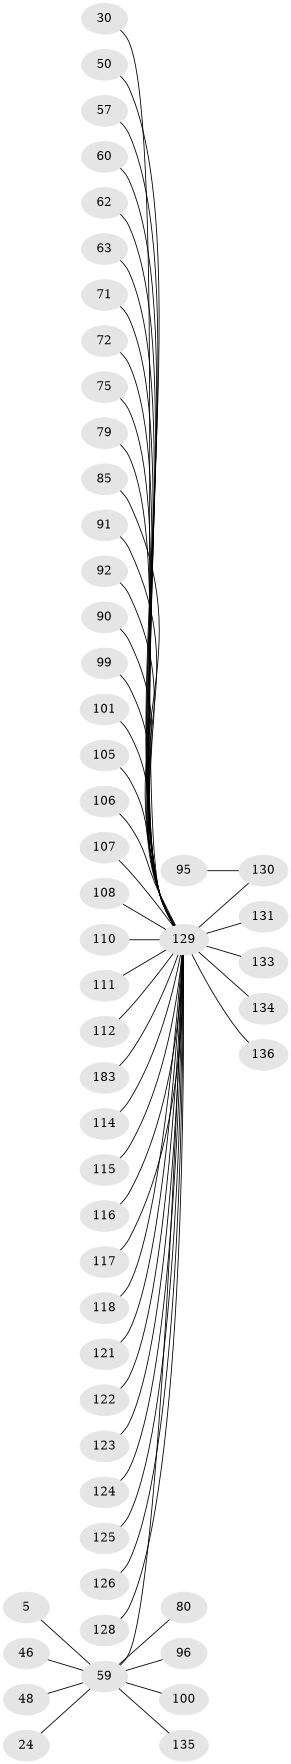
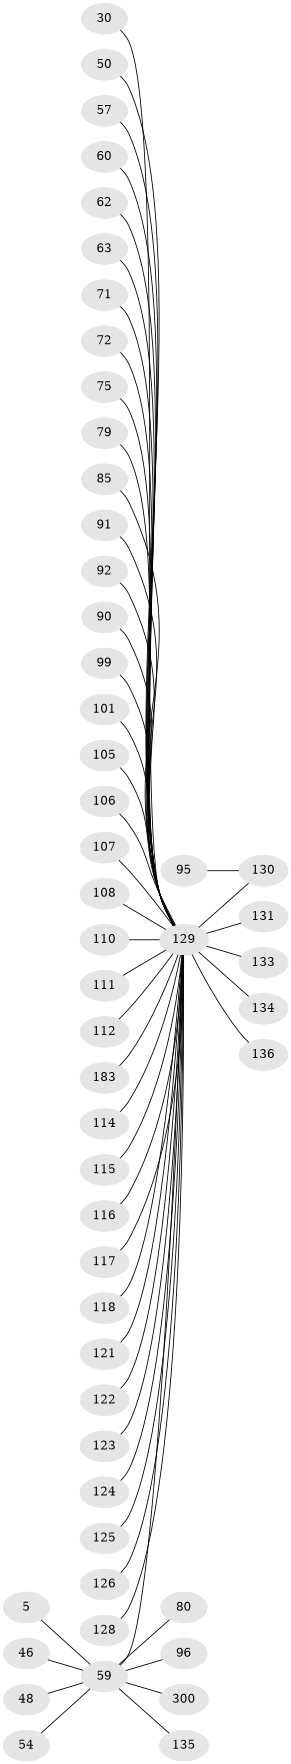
(184, 1700) -> (184, 1700)
(26, 1746) -> (26, 1746)
